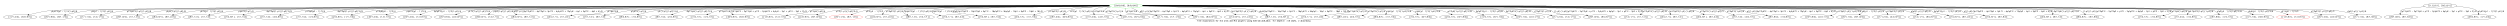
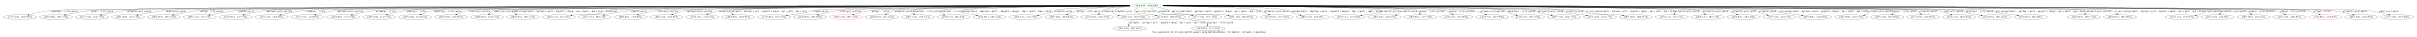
none -> (1142, 13)
